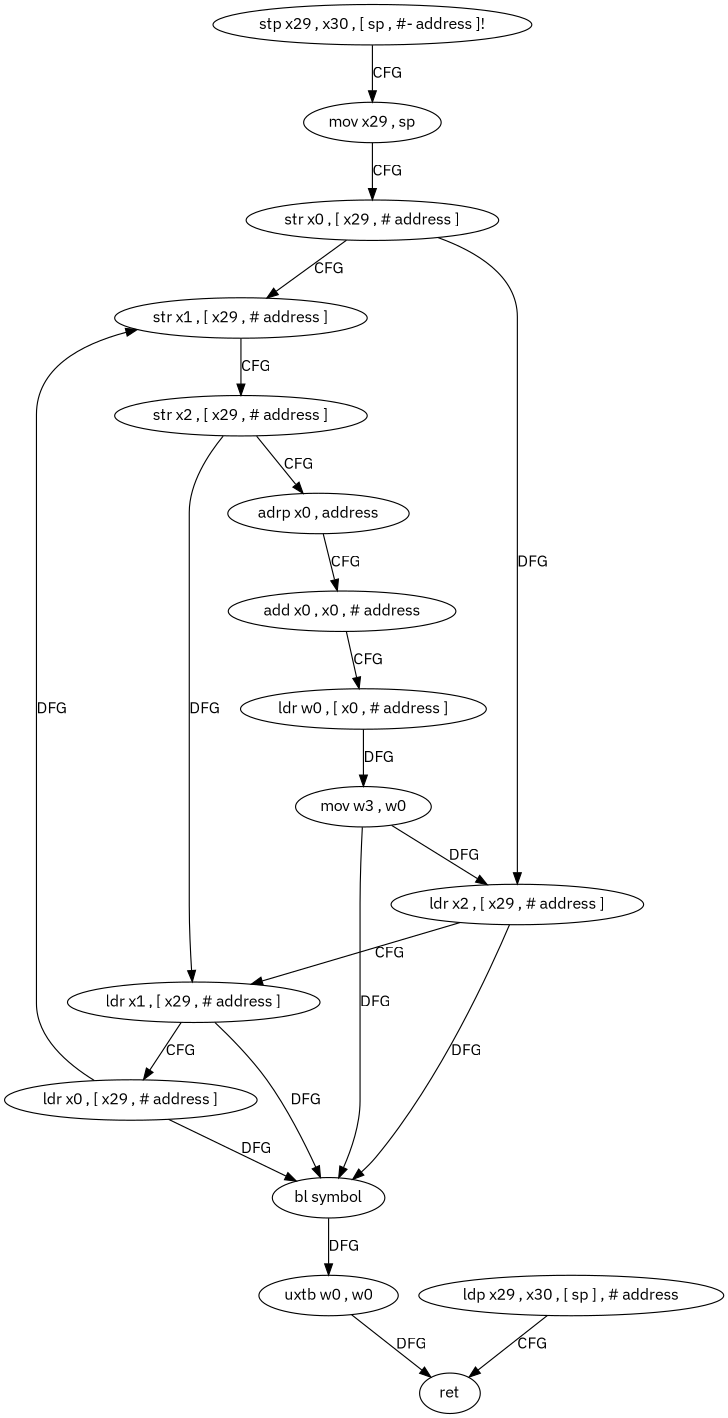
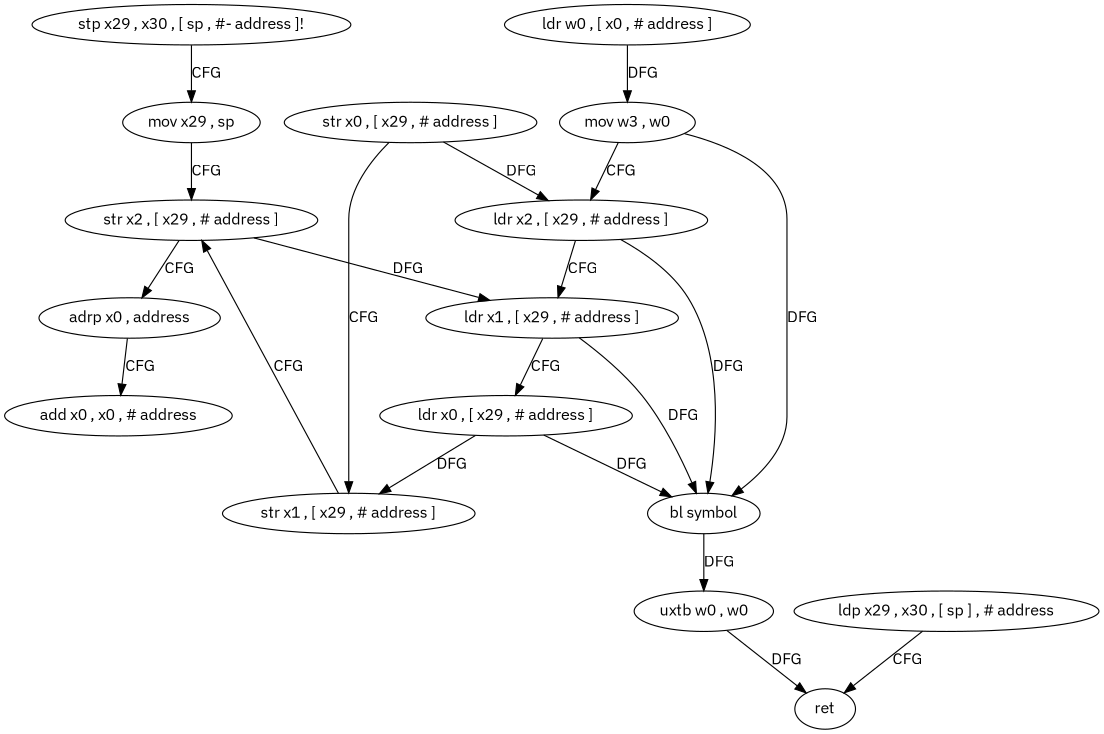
(372, 166) -> (191, 166)
(351, 654) -> none
(465, 856) -> (621, 171)
